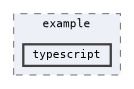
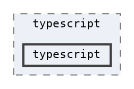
(67, 24) -> (67, 24)
